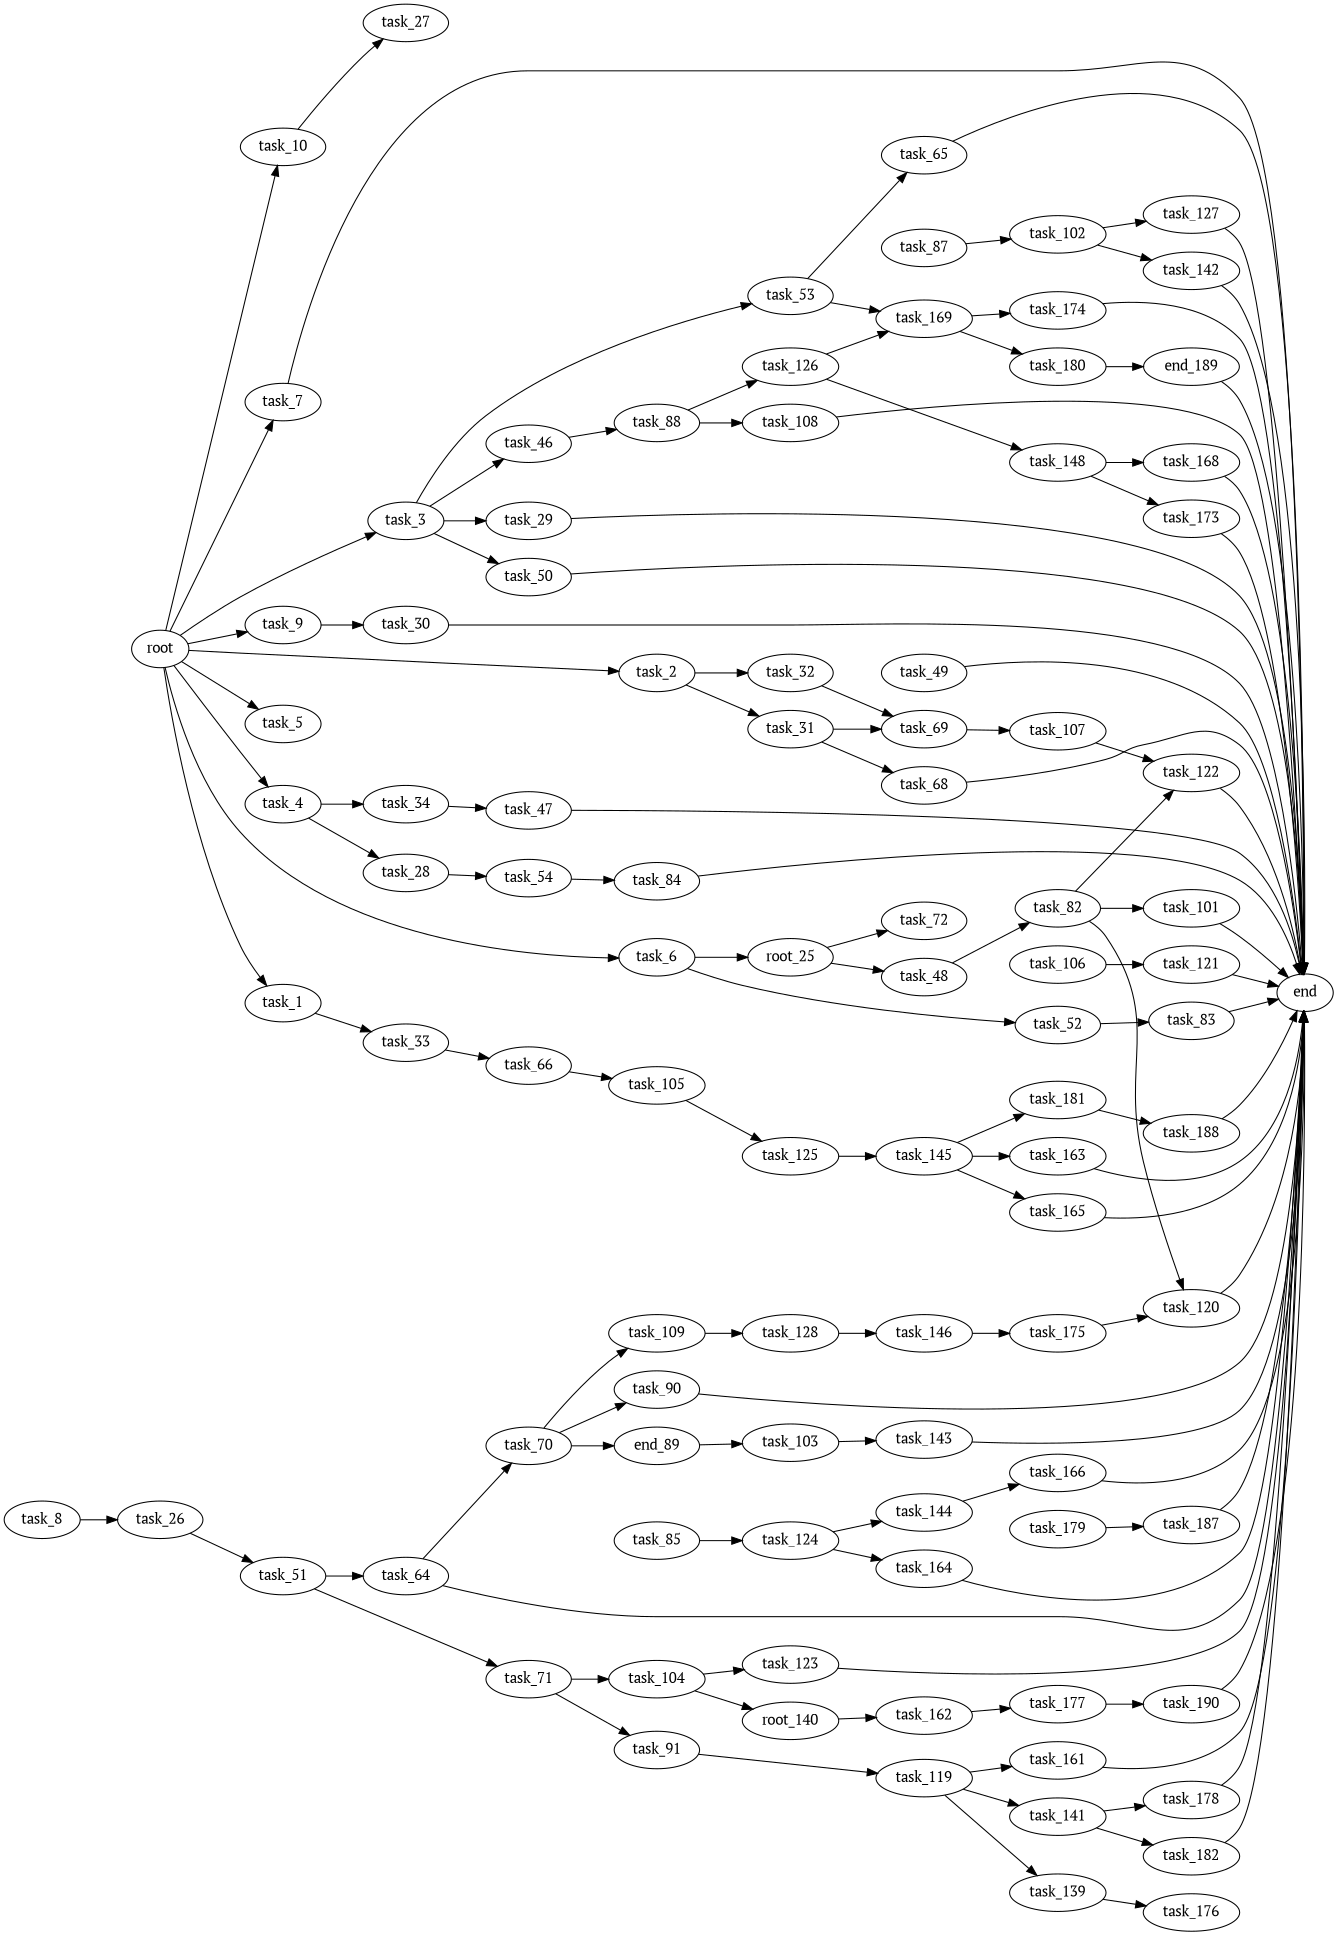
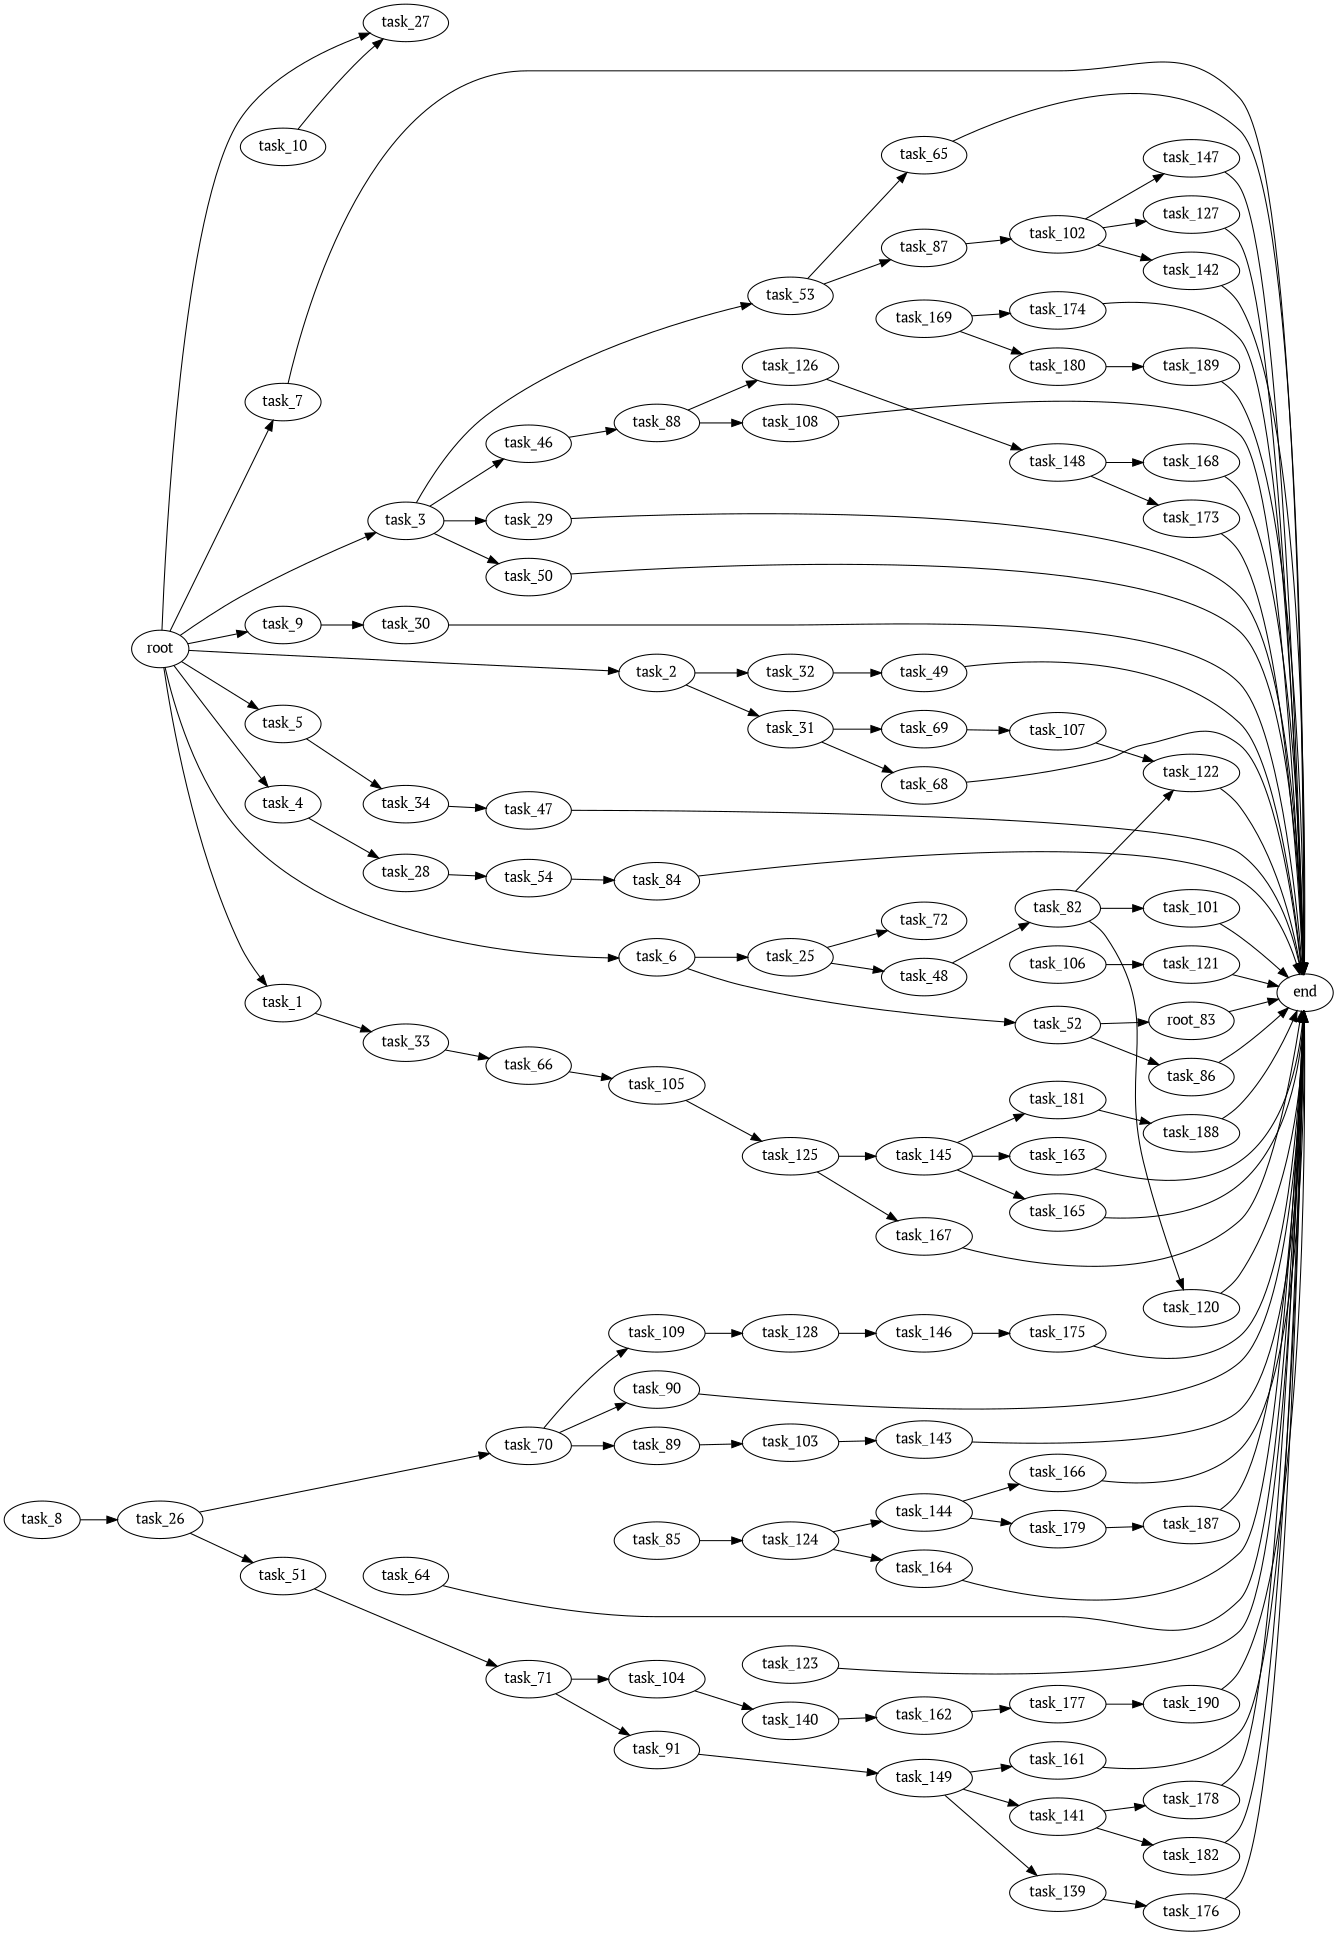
none -> (1191, 158)
(850, 306) -> (852, 274)
(852, 345) -> none
(1191, 367) -> (1191, 367)
(220, 403) -> (191, 298)
(853, 699) -> (852, 673)
(337, 804) -> (339, 761)
(791, 957) -> (791, 957)
(1191, 1021) -> (1191, 1021)
none -> (1191, 1077)
none -> (924, 1236)
(1120, 1322) -> (1265, 1293)
(657, 1446) -> (657, 1446)
none -> (1288, 1466)
(464, 1515) -> (339, 1484)
none -> (986, 1520)
(339, 1576) -> none
(718, 1672) -> none
(791, 1721) -> (791, 1721)
(924, 1778) -> (924, 1778)
